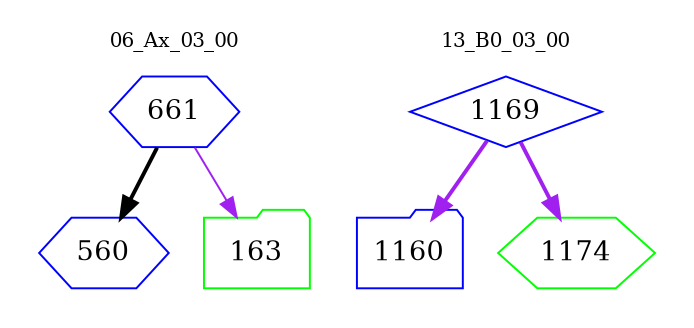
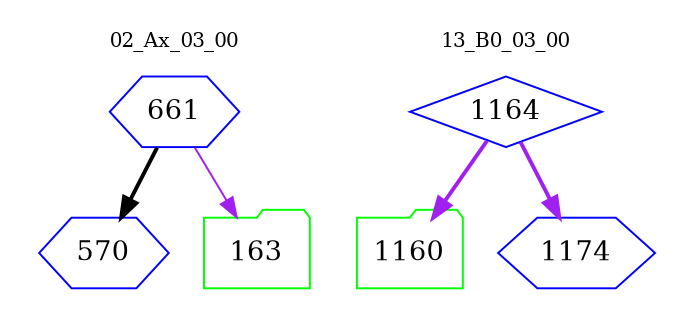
(175, 42) -> (175, 42)
(506, 112) -> (506, 112)
(104, 253) -> (104, 253)
(410, 253) -> (410, 253)
(577, 253) -> (577, 253)
